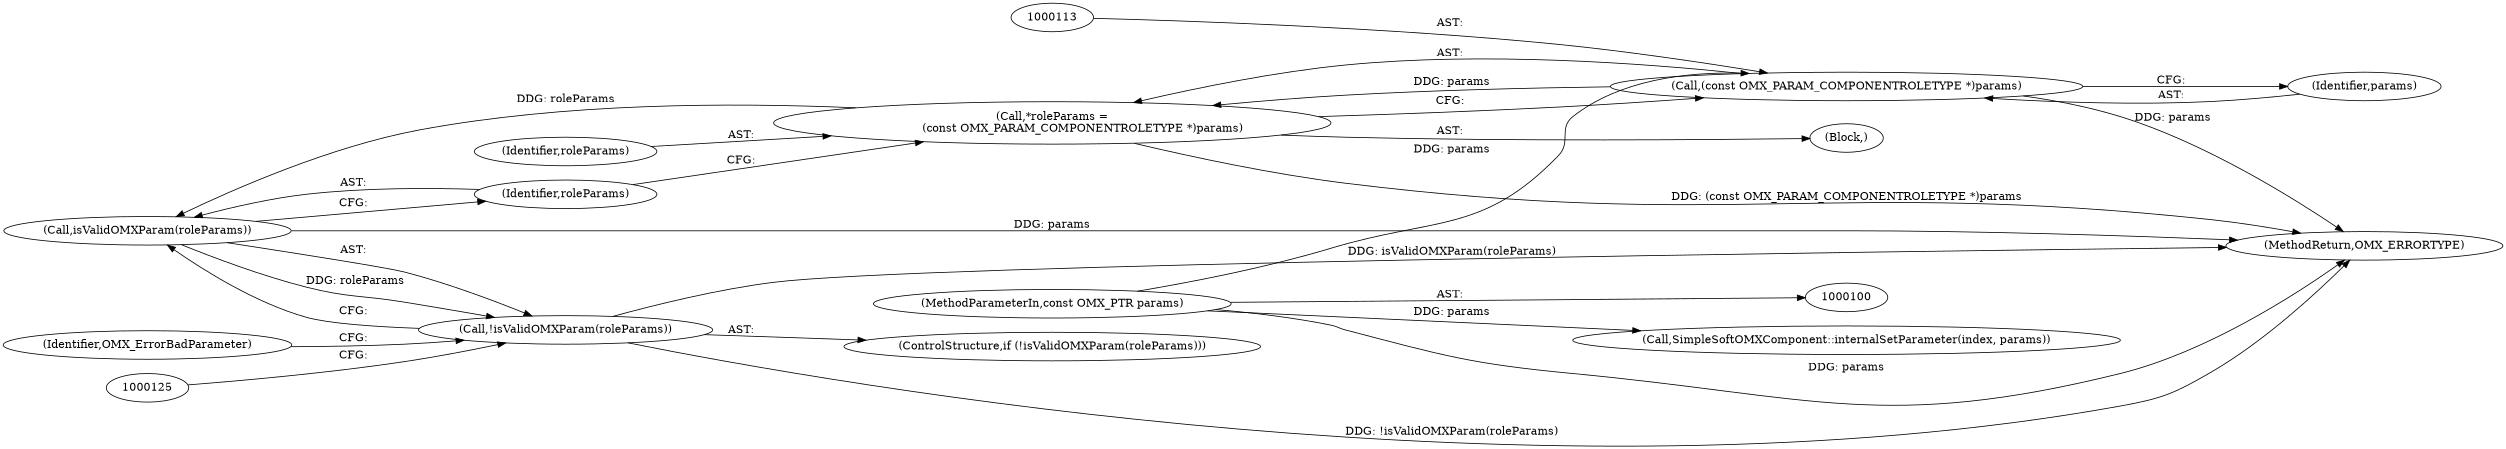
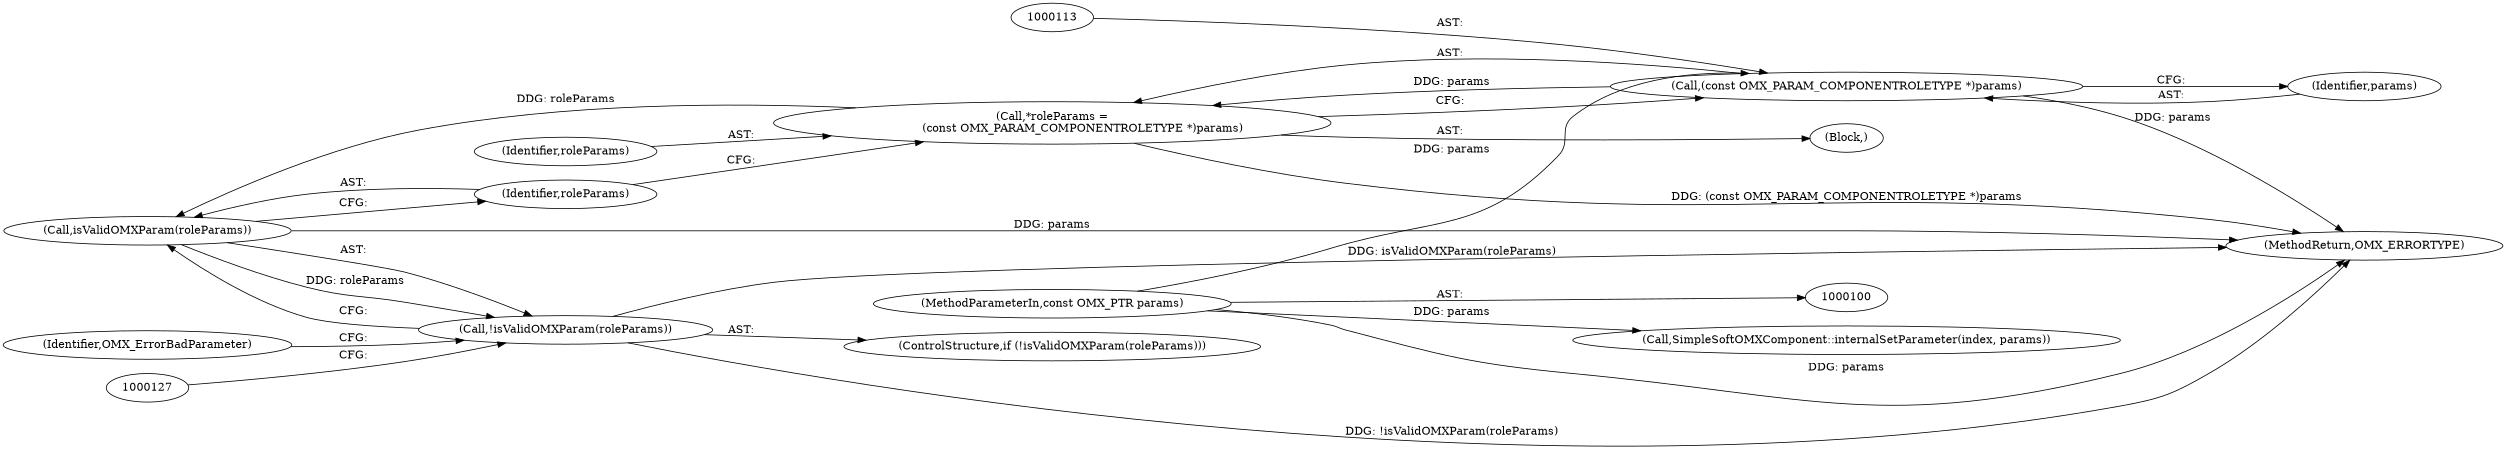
(147, 388) -> (147, 388)
